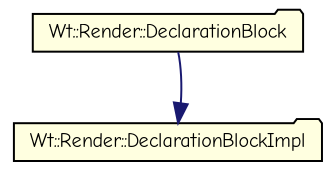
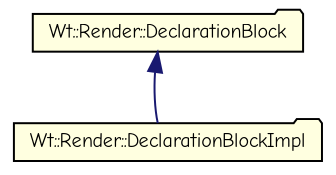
(181, 78) -> (155, 98)
